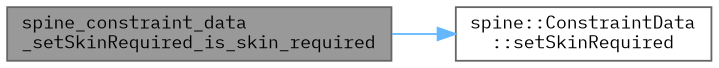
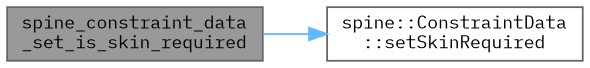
(199, 34) -> (135, 34)
